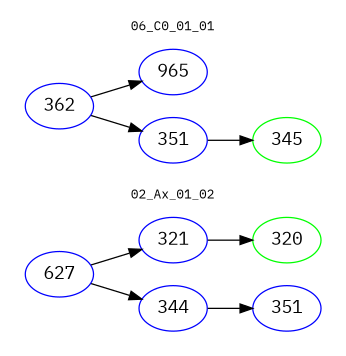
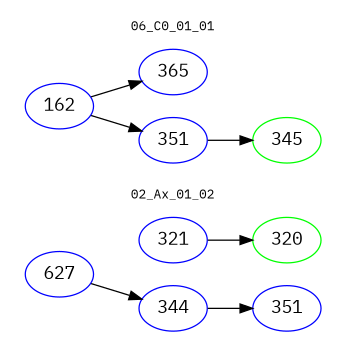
(173, 72) -> (173, 72)
(59, 106) -> (59, 106)
(110, 259) -> none
